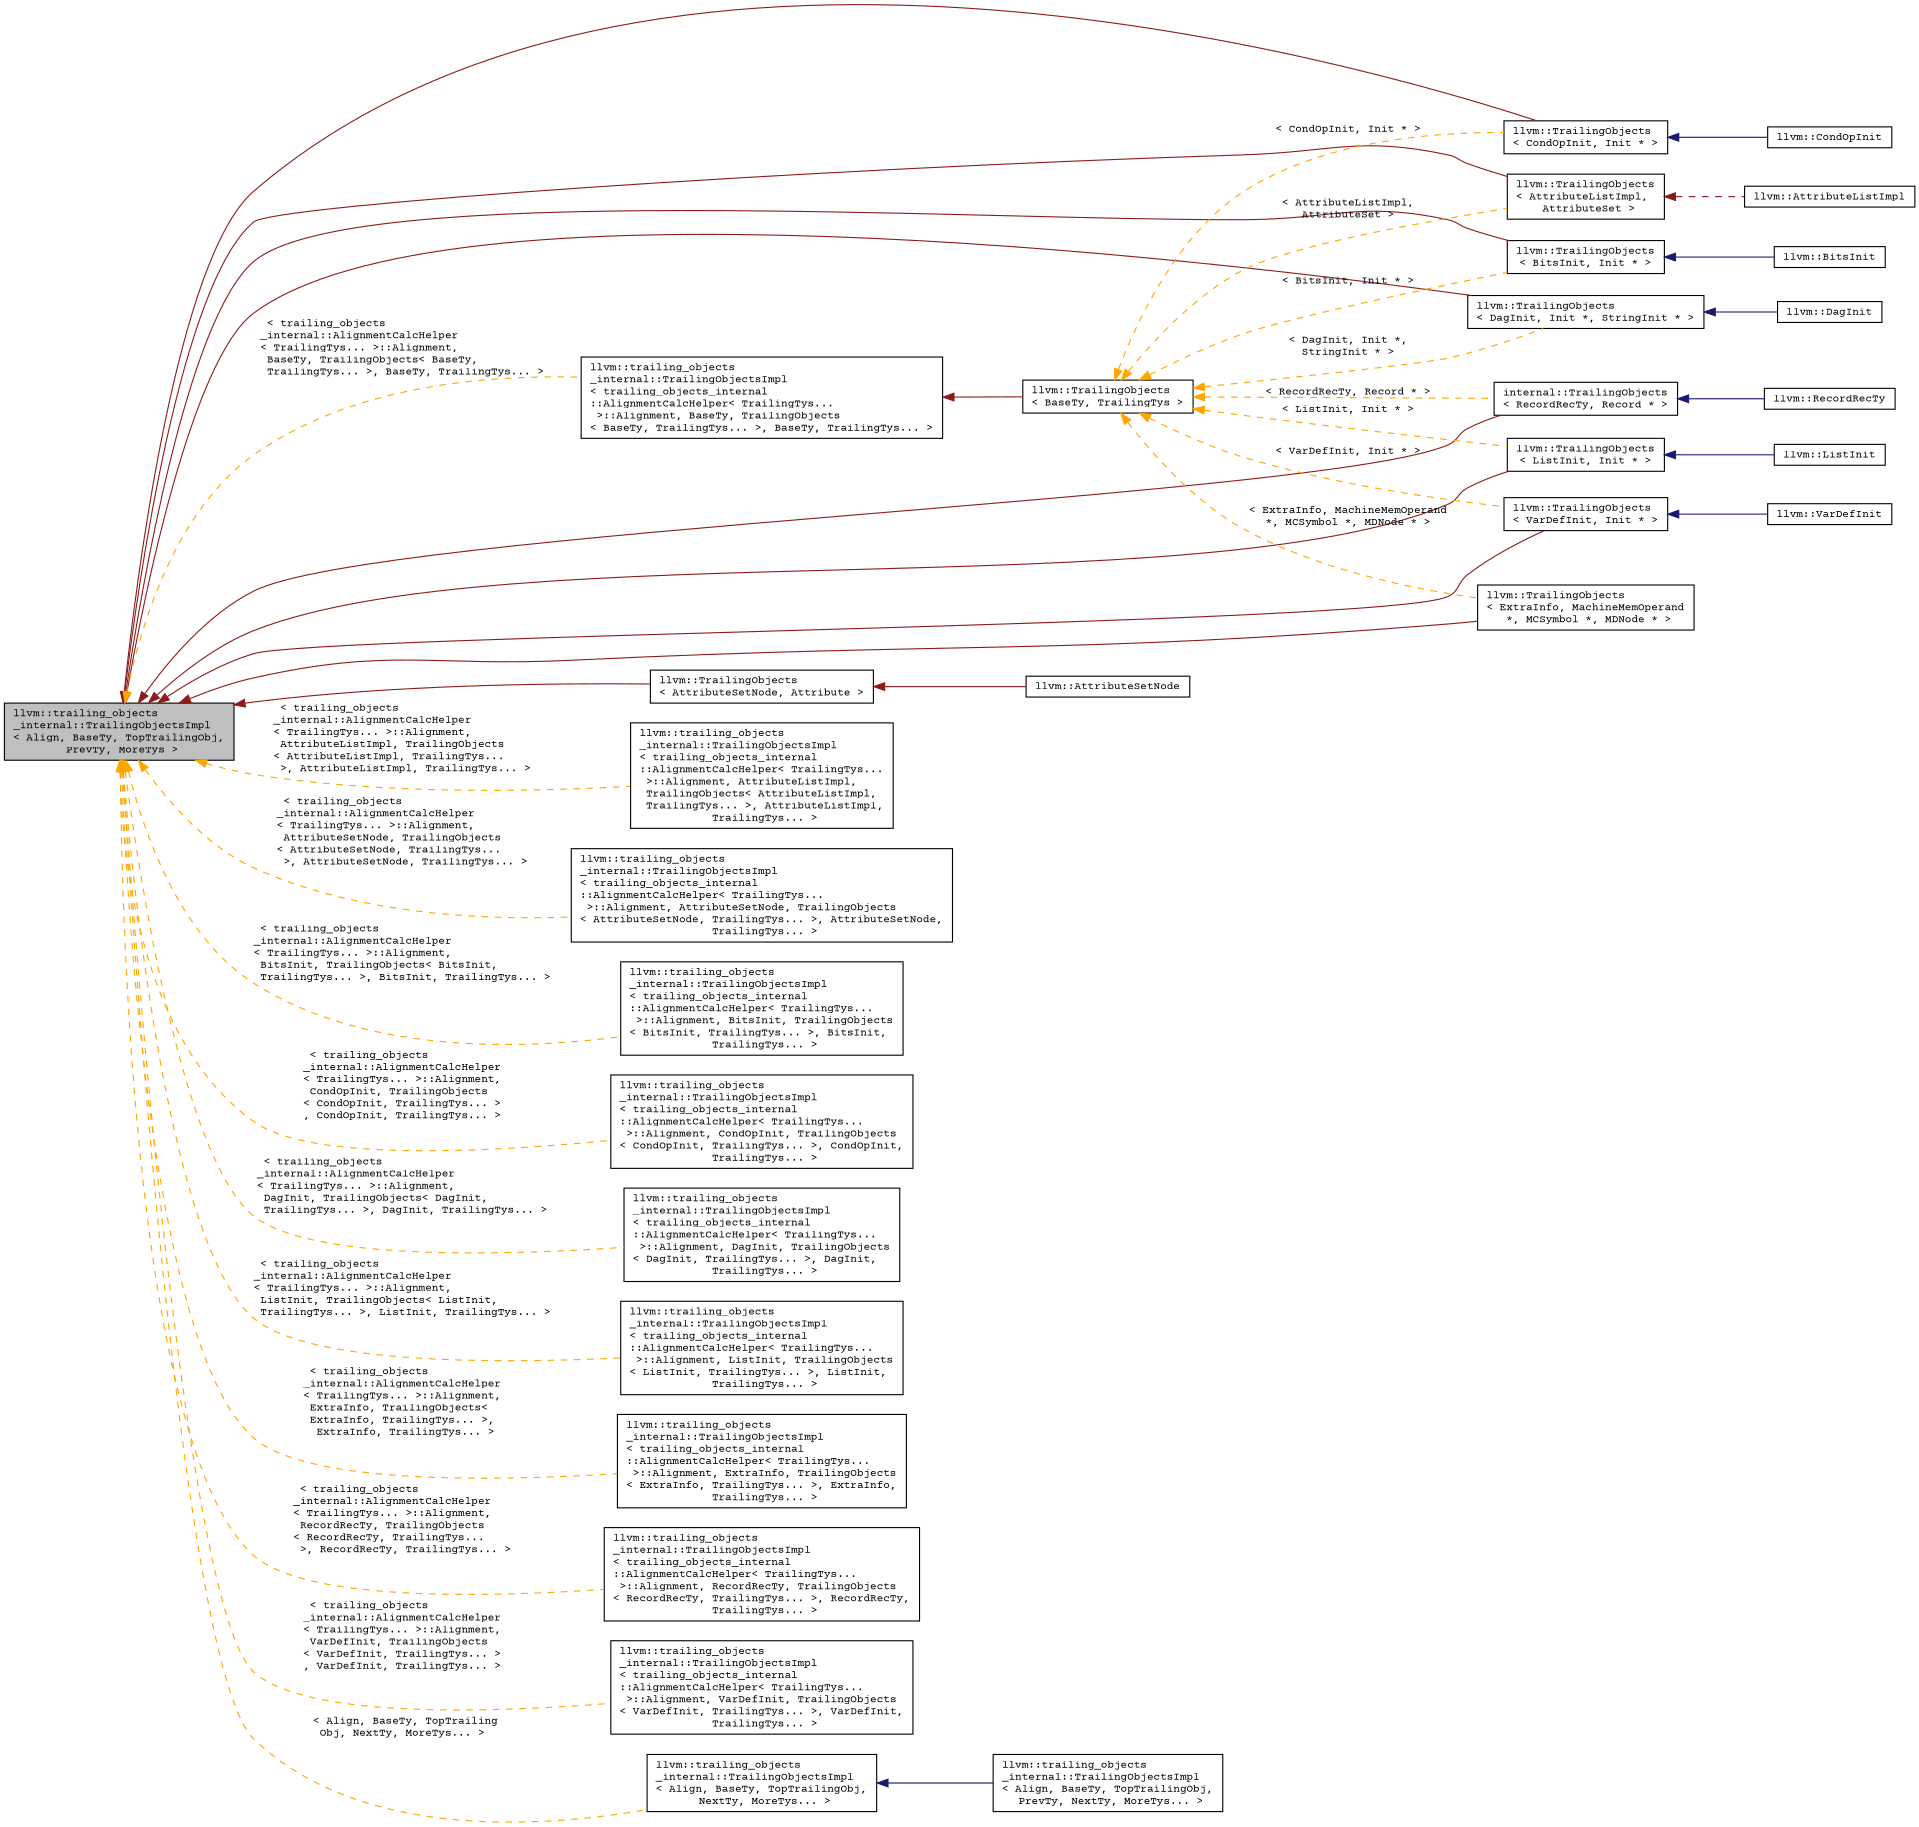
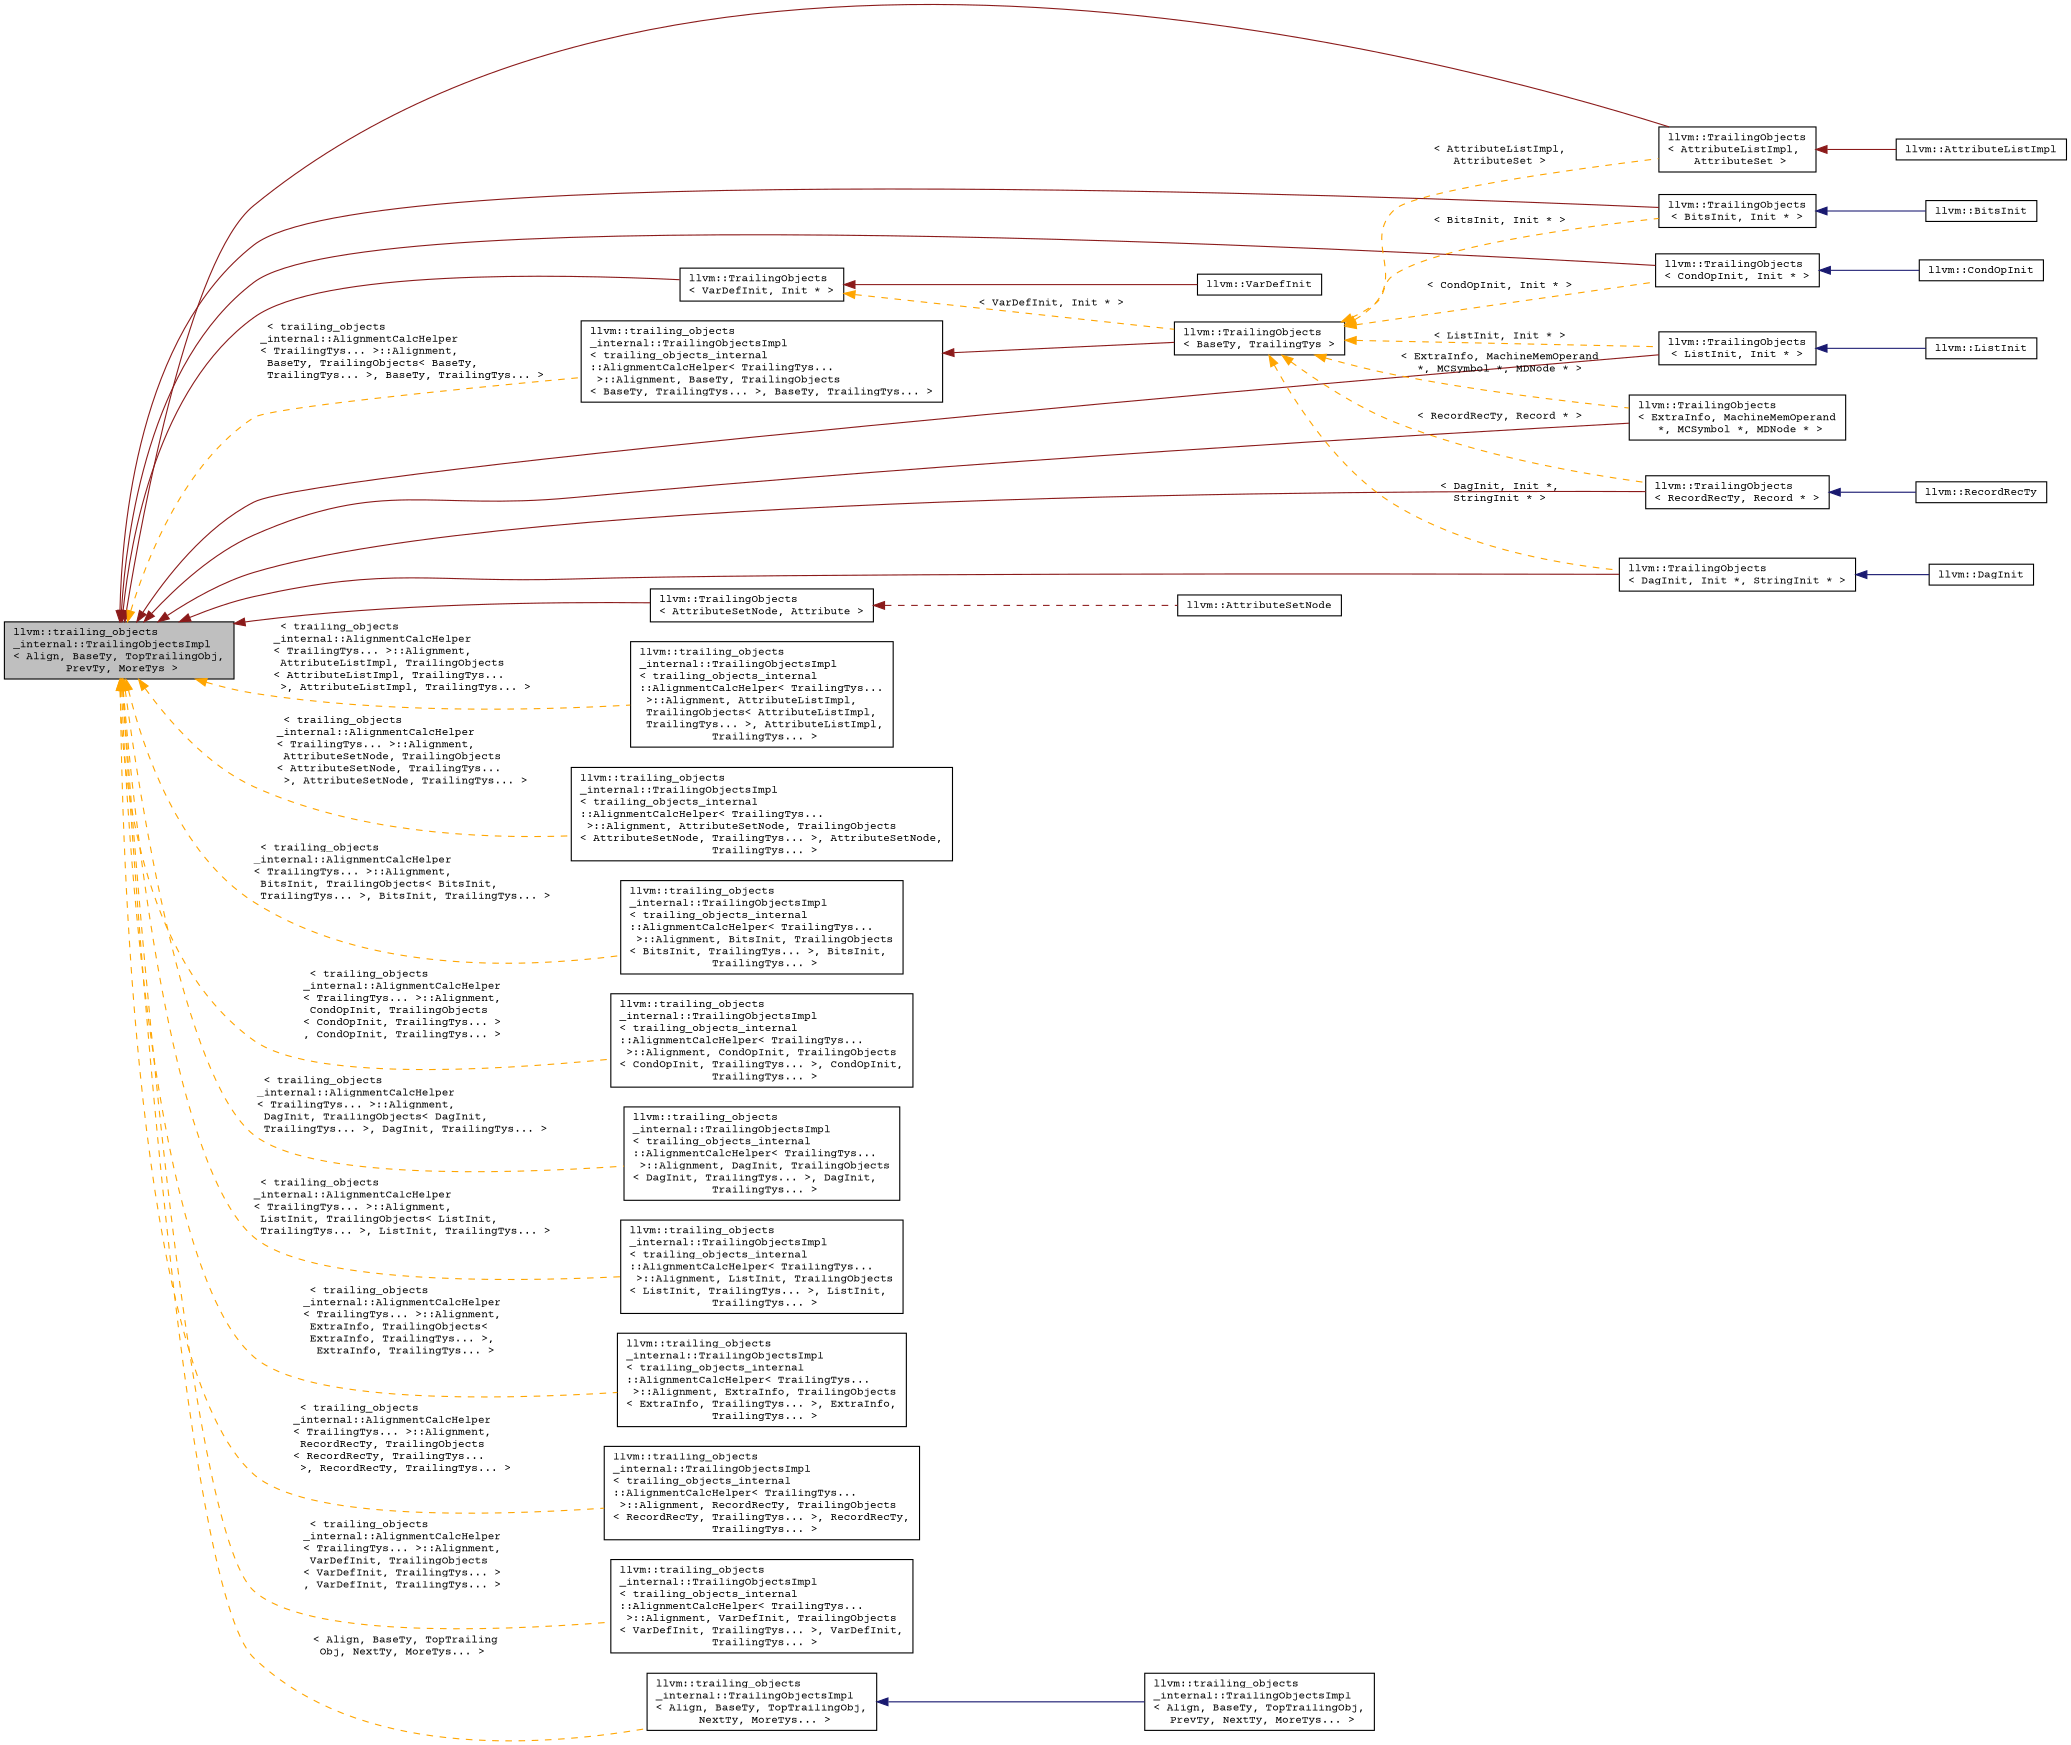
(1710, 197) -> (1862, 150)
(1586, 399) -> (1737, 492)
(1323, 477) -> (1015, 312)
(1723, 514) -> (1026, 285)
(955, 687) -> (1031, 605)
